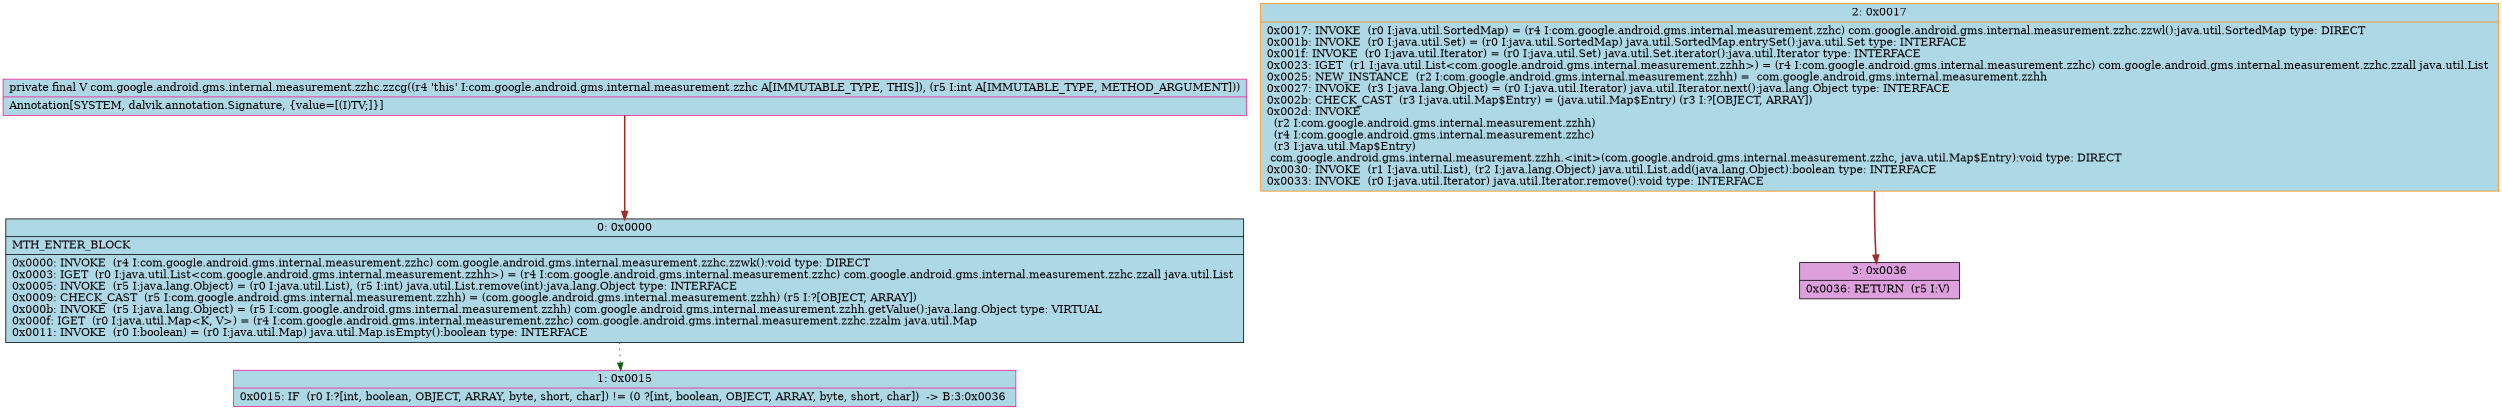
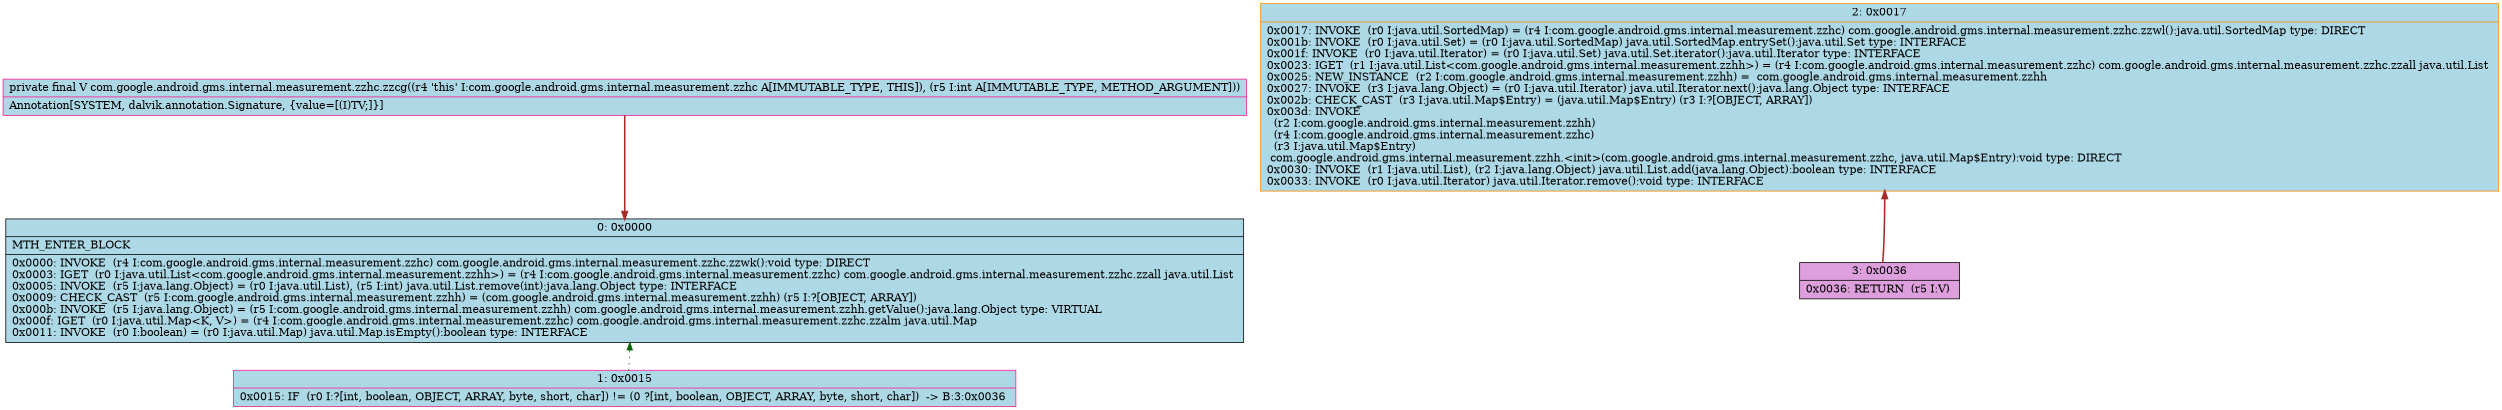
(1317, 112) -> (1317, 112)
(1875, 223) -> (1884, 231)
(620, 353) -> (629, 360)
